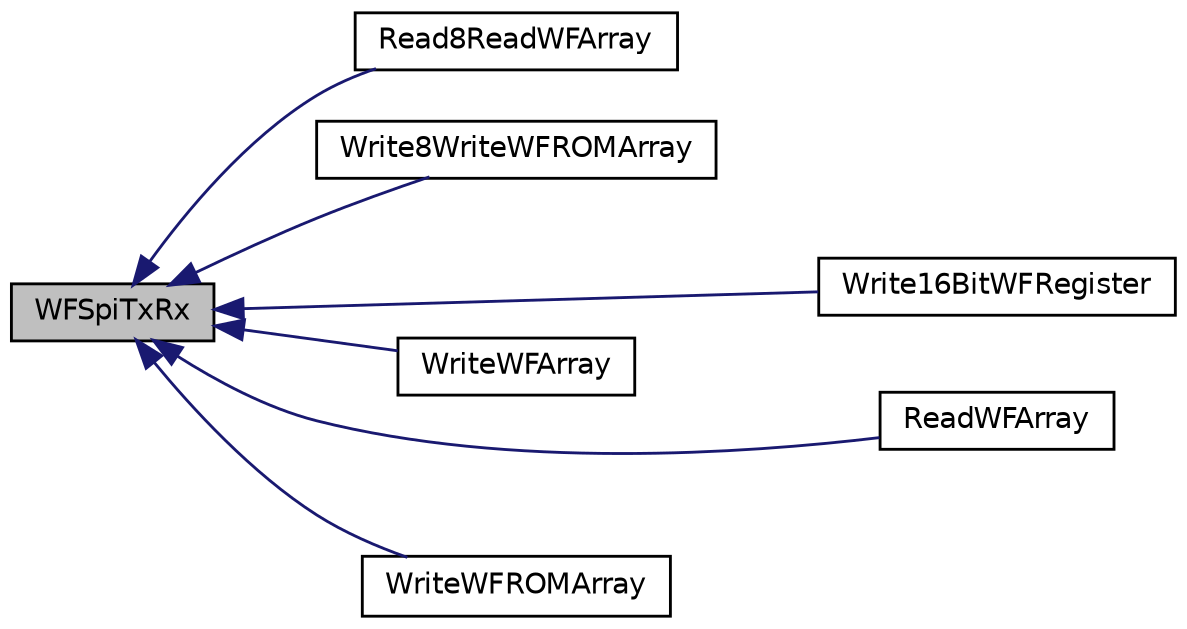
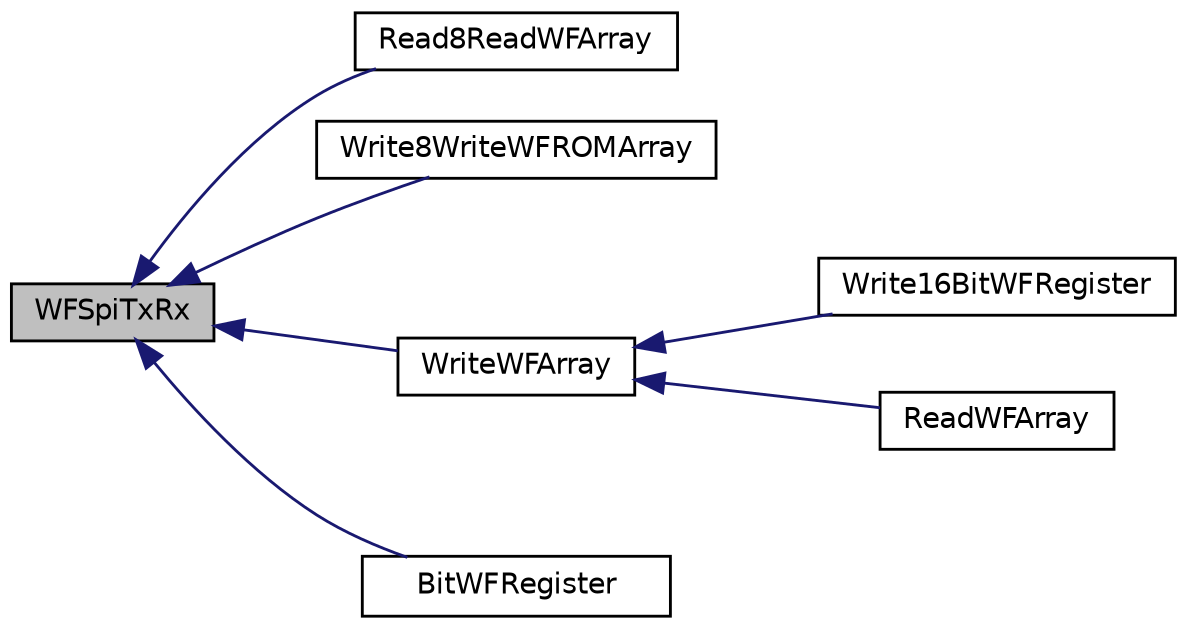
(531, 300) -> (748, 328)
(520, 450) -> (772, 395)
(516, 586) -> (516, 586)
